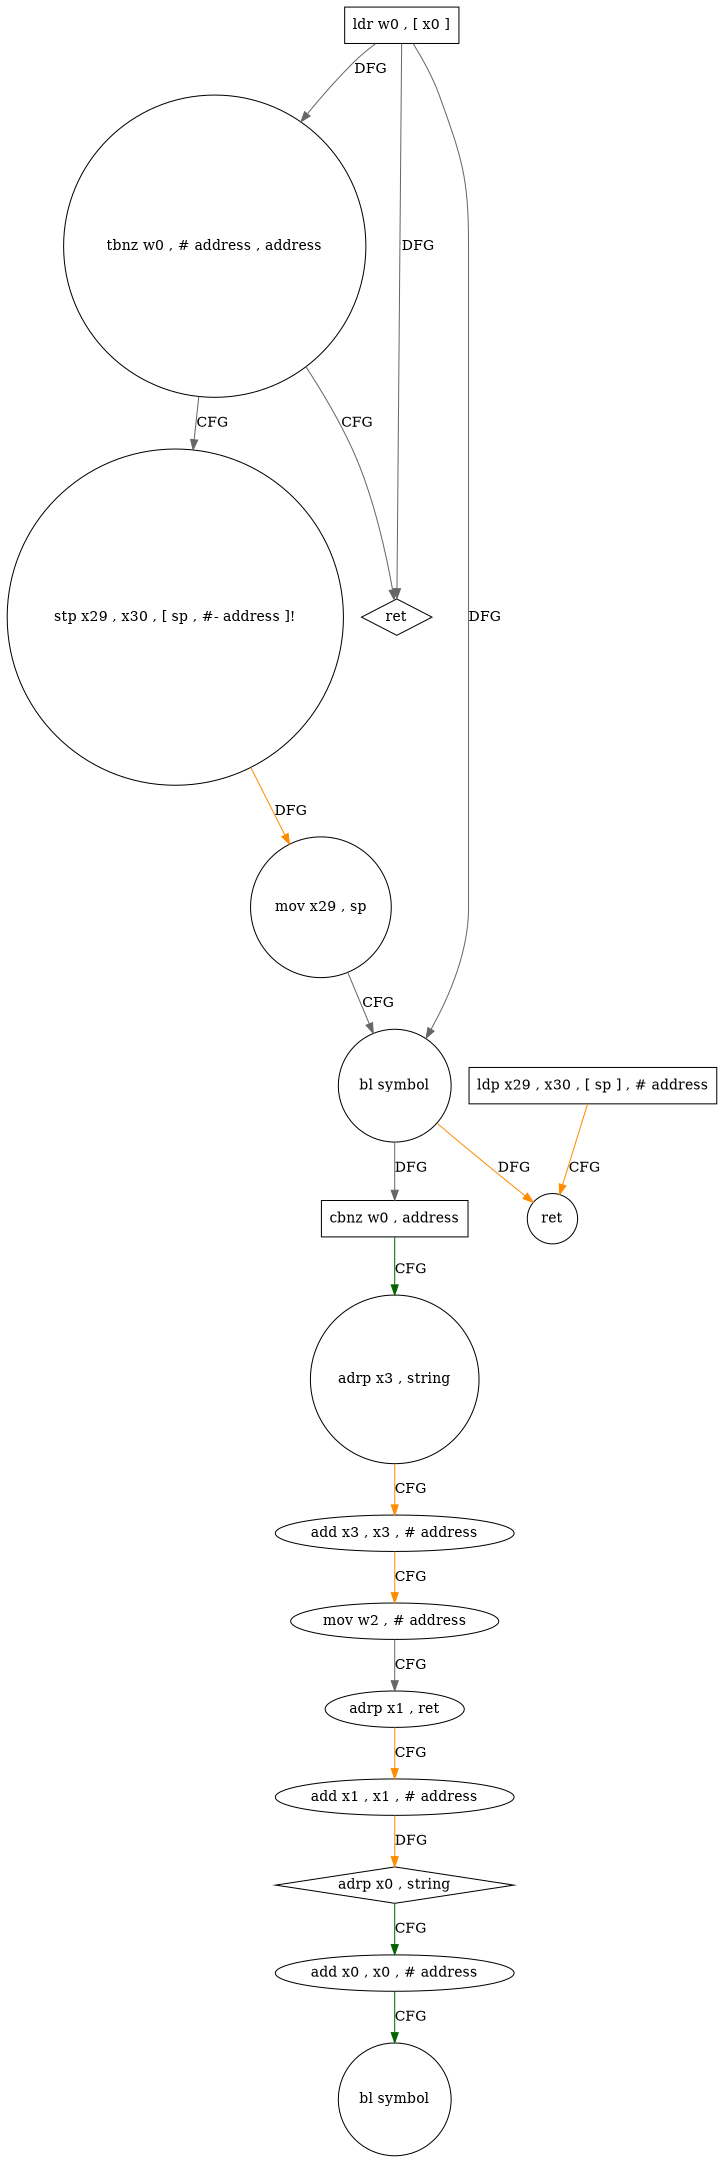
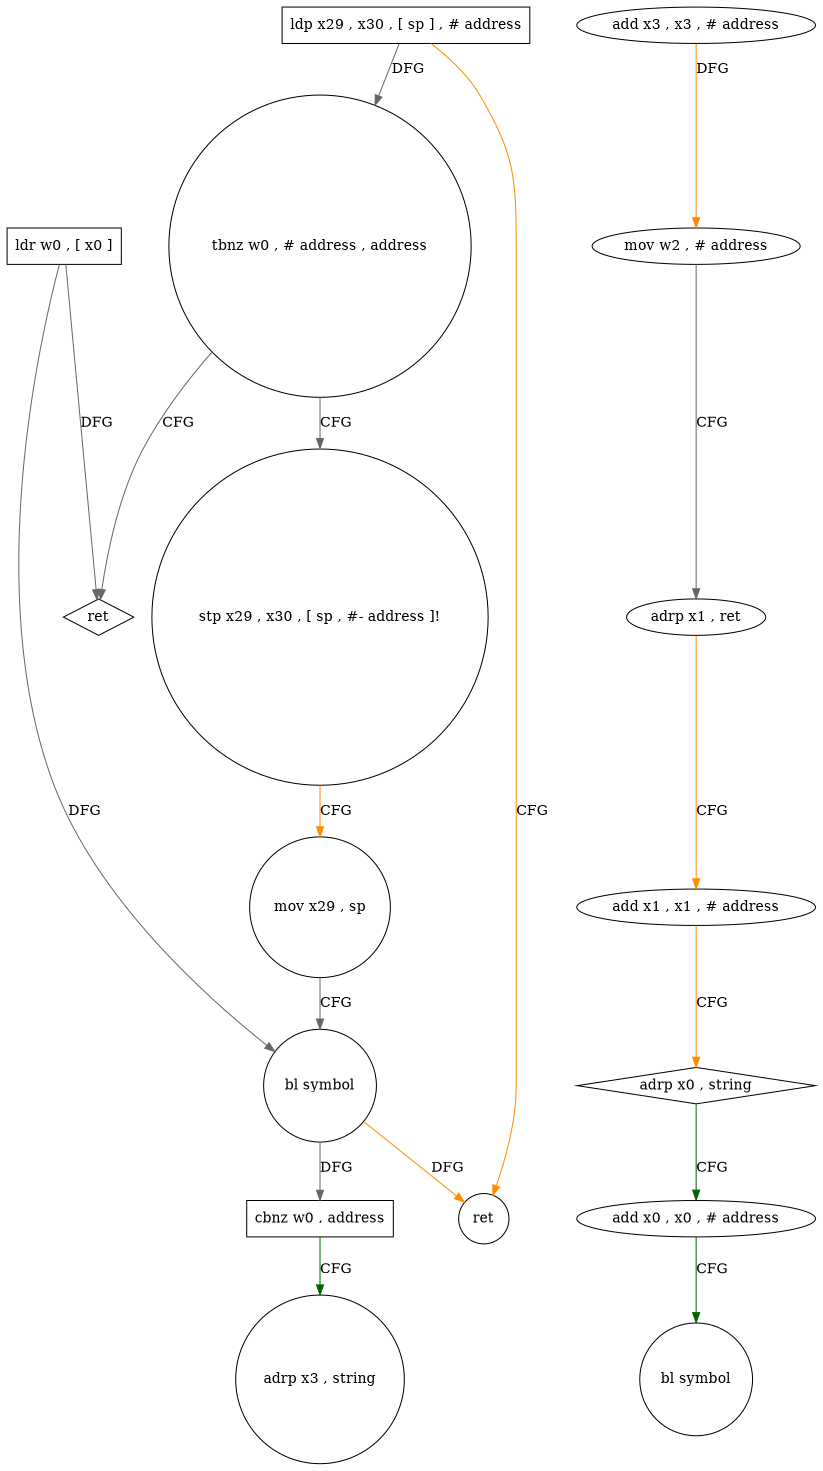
(340, 77) -> (389, 70)
(291, 811) -> (336, 811)
(395, 1484) -> none
(411, 1577) -> (713, 69)
(411, 1841) -> (712, 1003)
